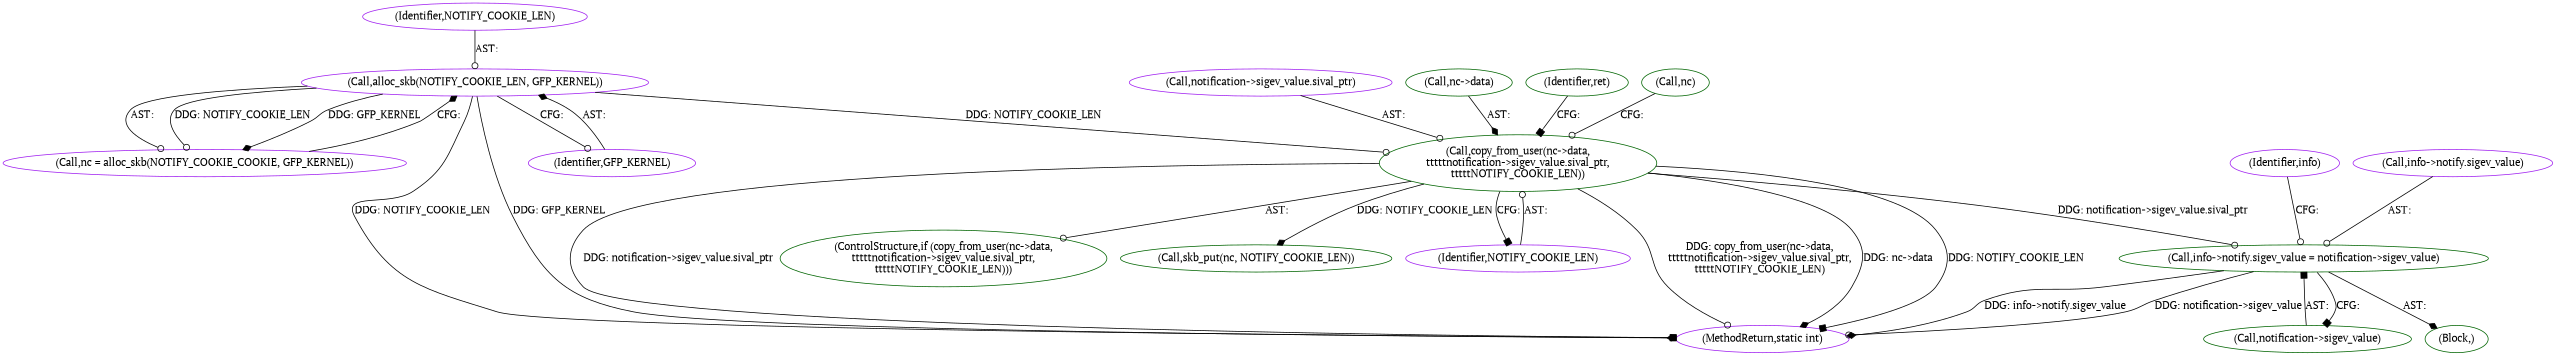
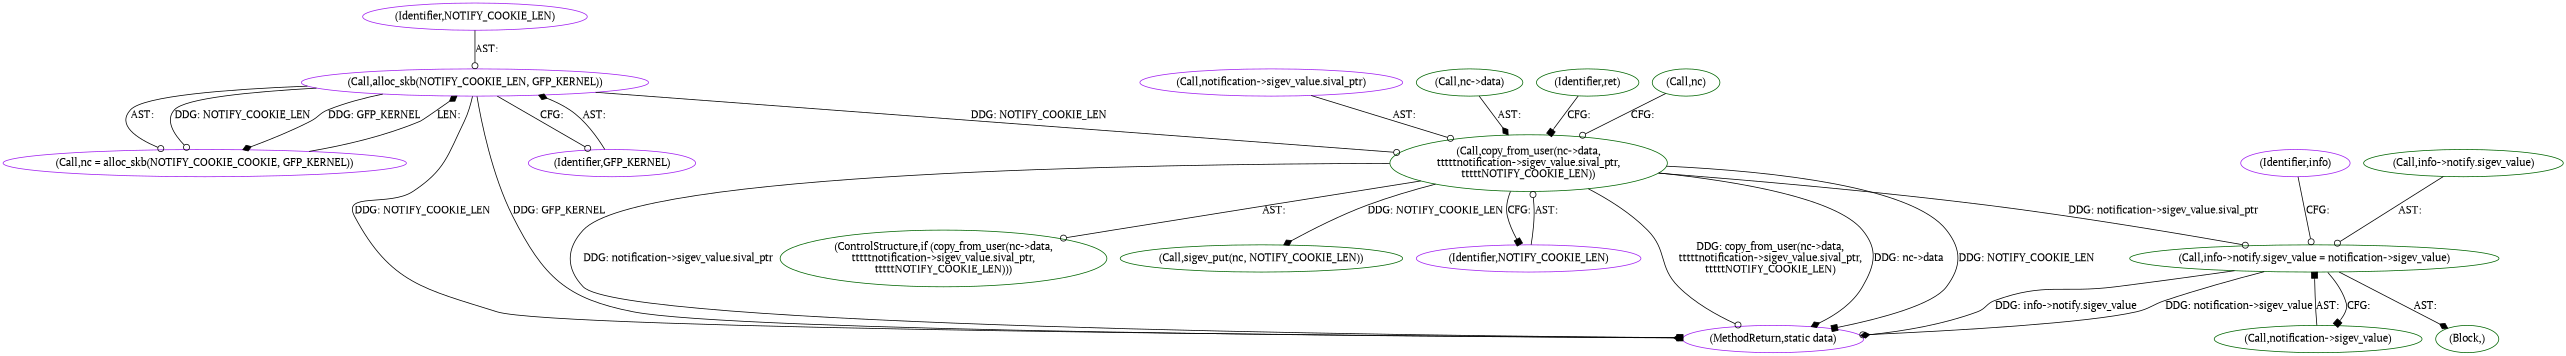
(450, 115) -> (450, 115)
(2453, 163) -> (2463, 163)
(1256, 258) -> (1261, 258)
(1763, 339) -> (1773, 339)
